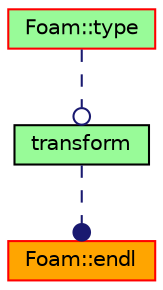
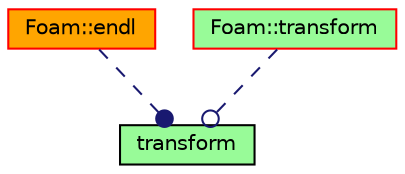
(82, 29) -> (295, 29)
(82, 195) -> (129, 81)
